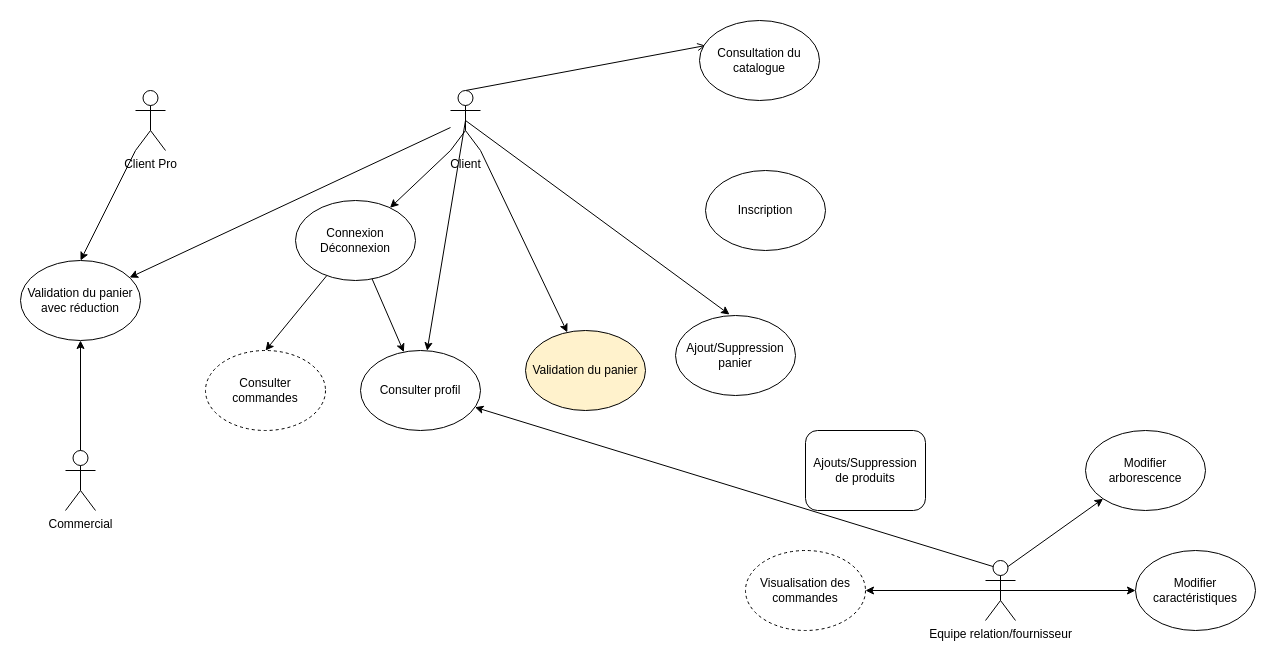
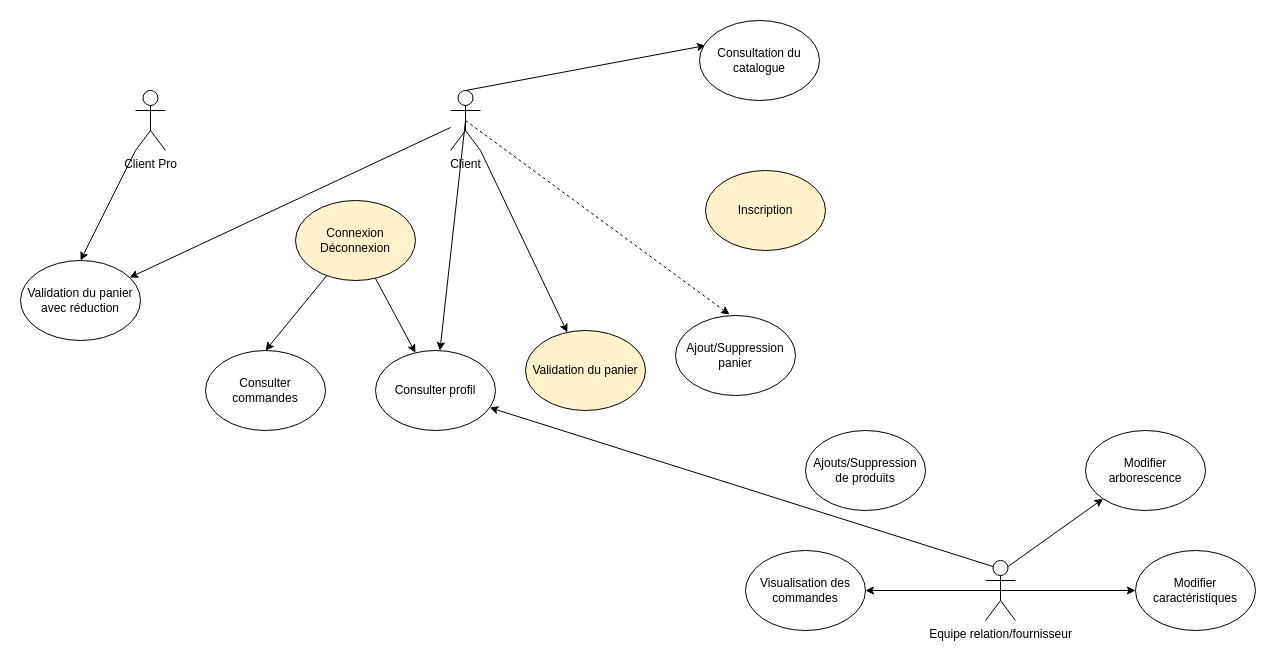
(699, 47) -> (697, 47)
(423, 177) -> none
(766, 211) -> (766, 211)
(595, 215) -> (595, 215)
(356, 241) -> (356, 241)
(266, 391) -> (266, 391)
(421, 391) -> (436, 391)
(81, 399) -> none
(866, 471) -> (866, 471)
(81, 481) -> none
(806, 591) -> (806, 591)
